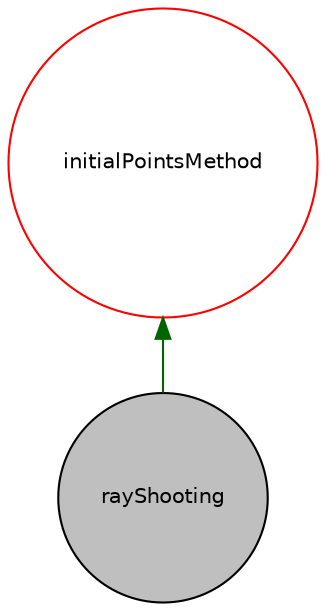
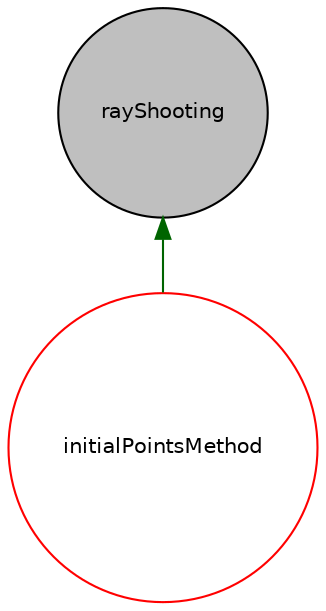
(163, 366) -> (163, 266)
